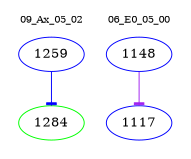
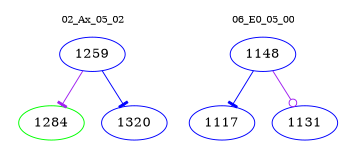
(51, 20) -> (93, 20)
(51, 86) -> (73, 86)
(139, 86) -> (244, 86)
none -> (134, 123)
none -> (305, 123)
